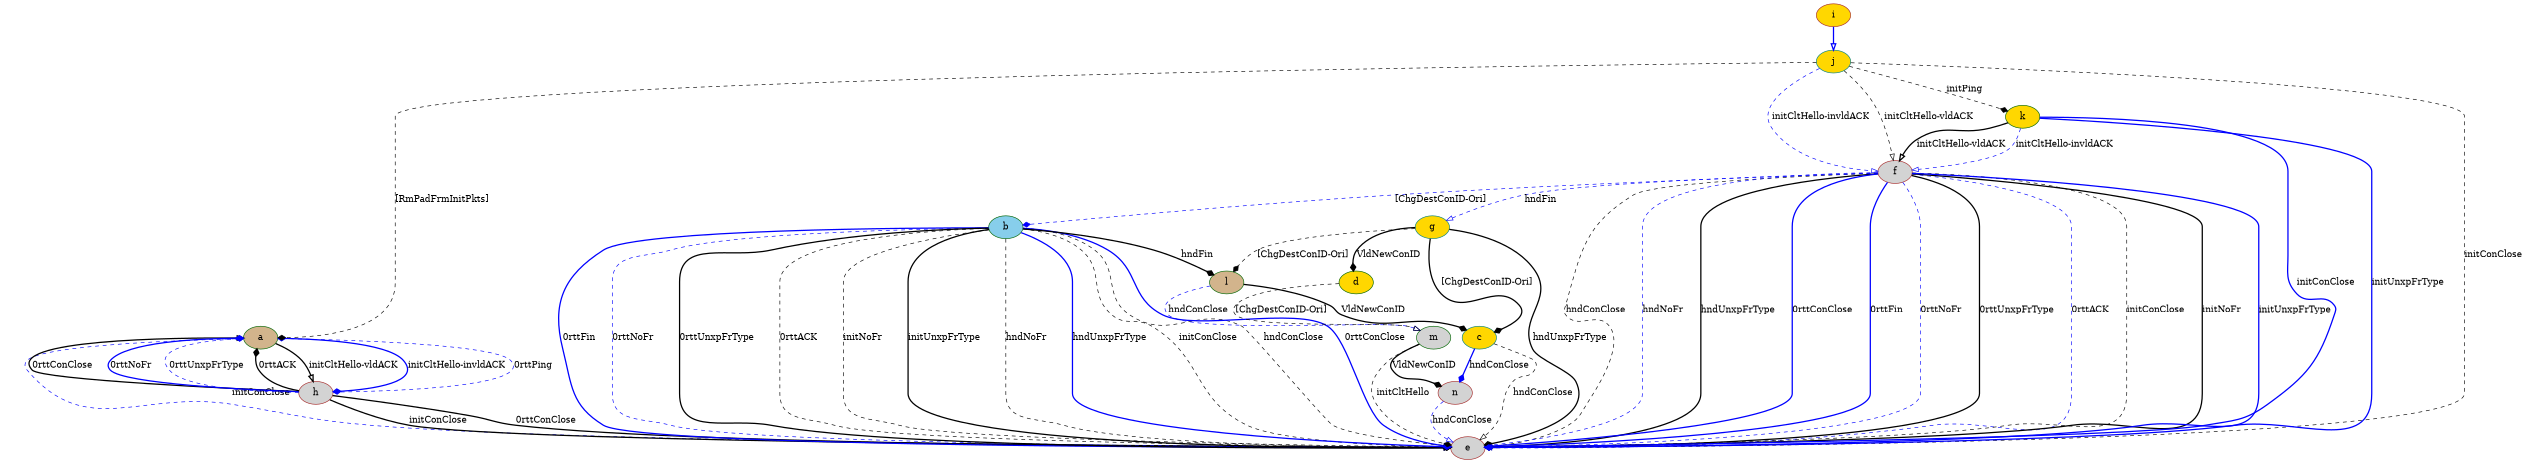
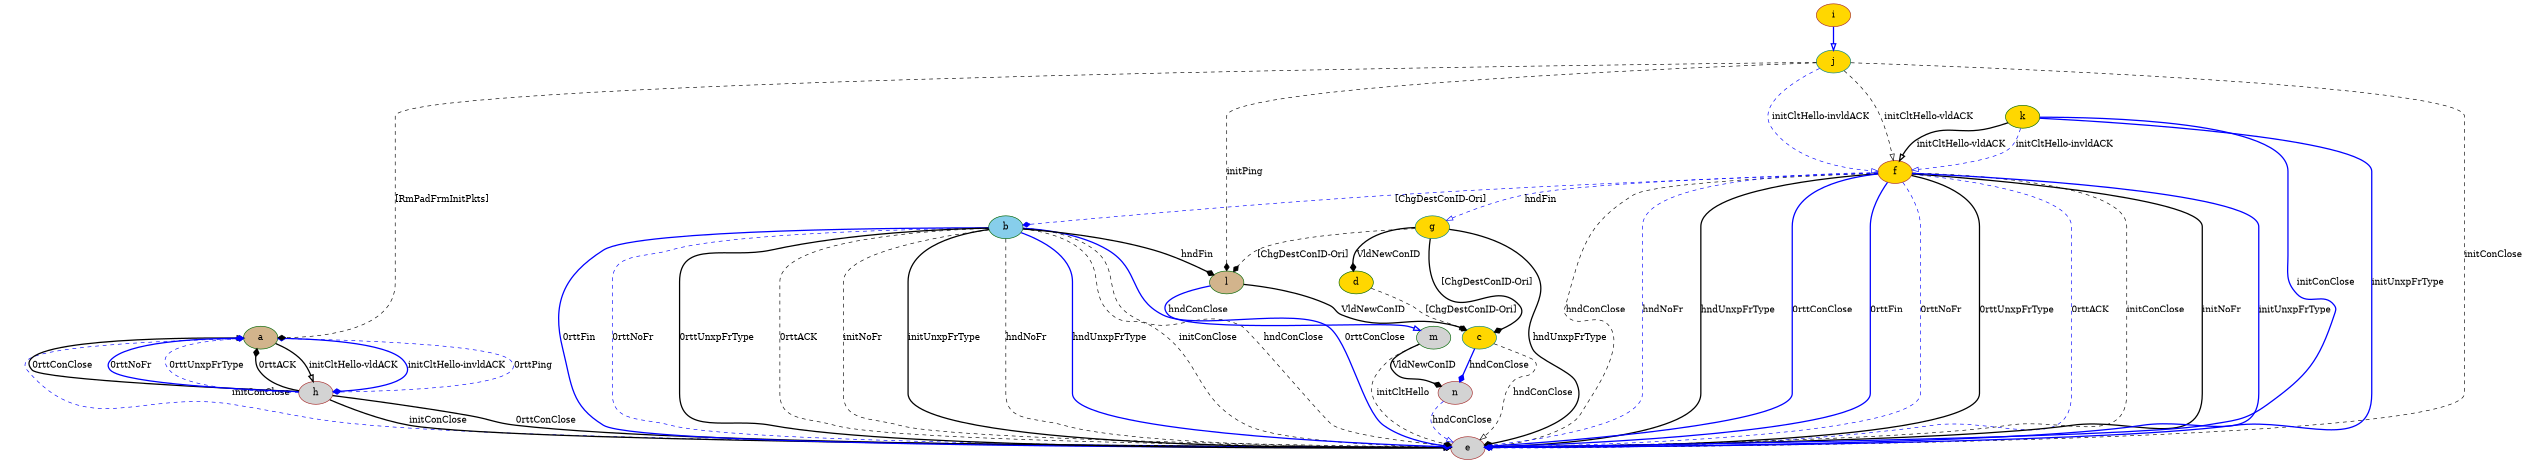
(1925, 87) -> (1446, 82)
(1895, 172) -> (1895, 172)
(1237, 315) -> (1416, 308)
(1261, 325) -> (1261, 325)
